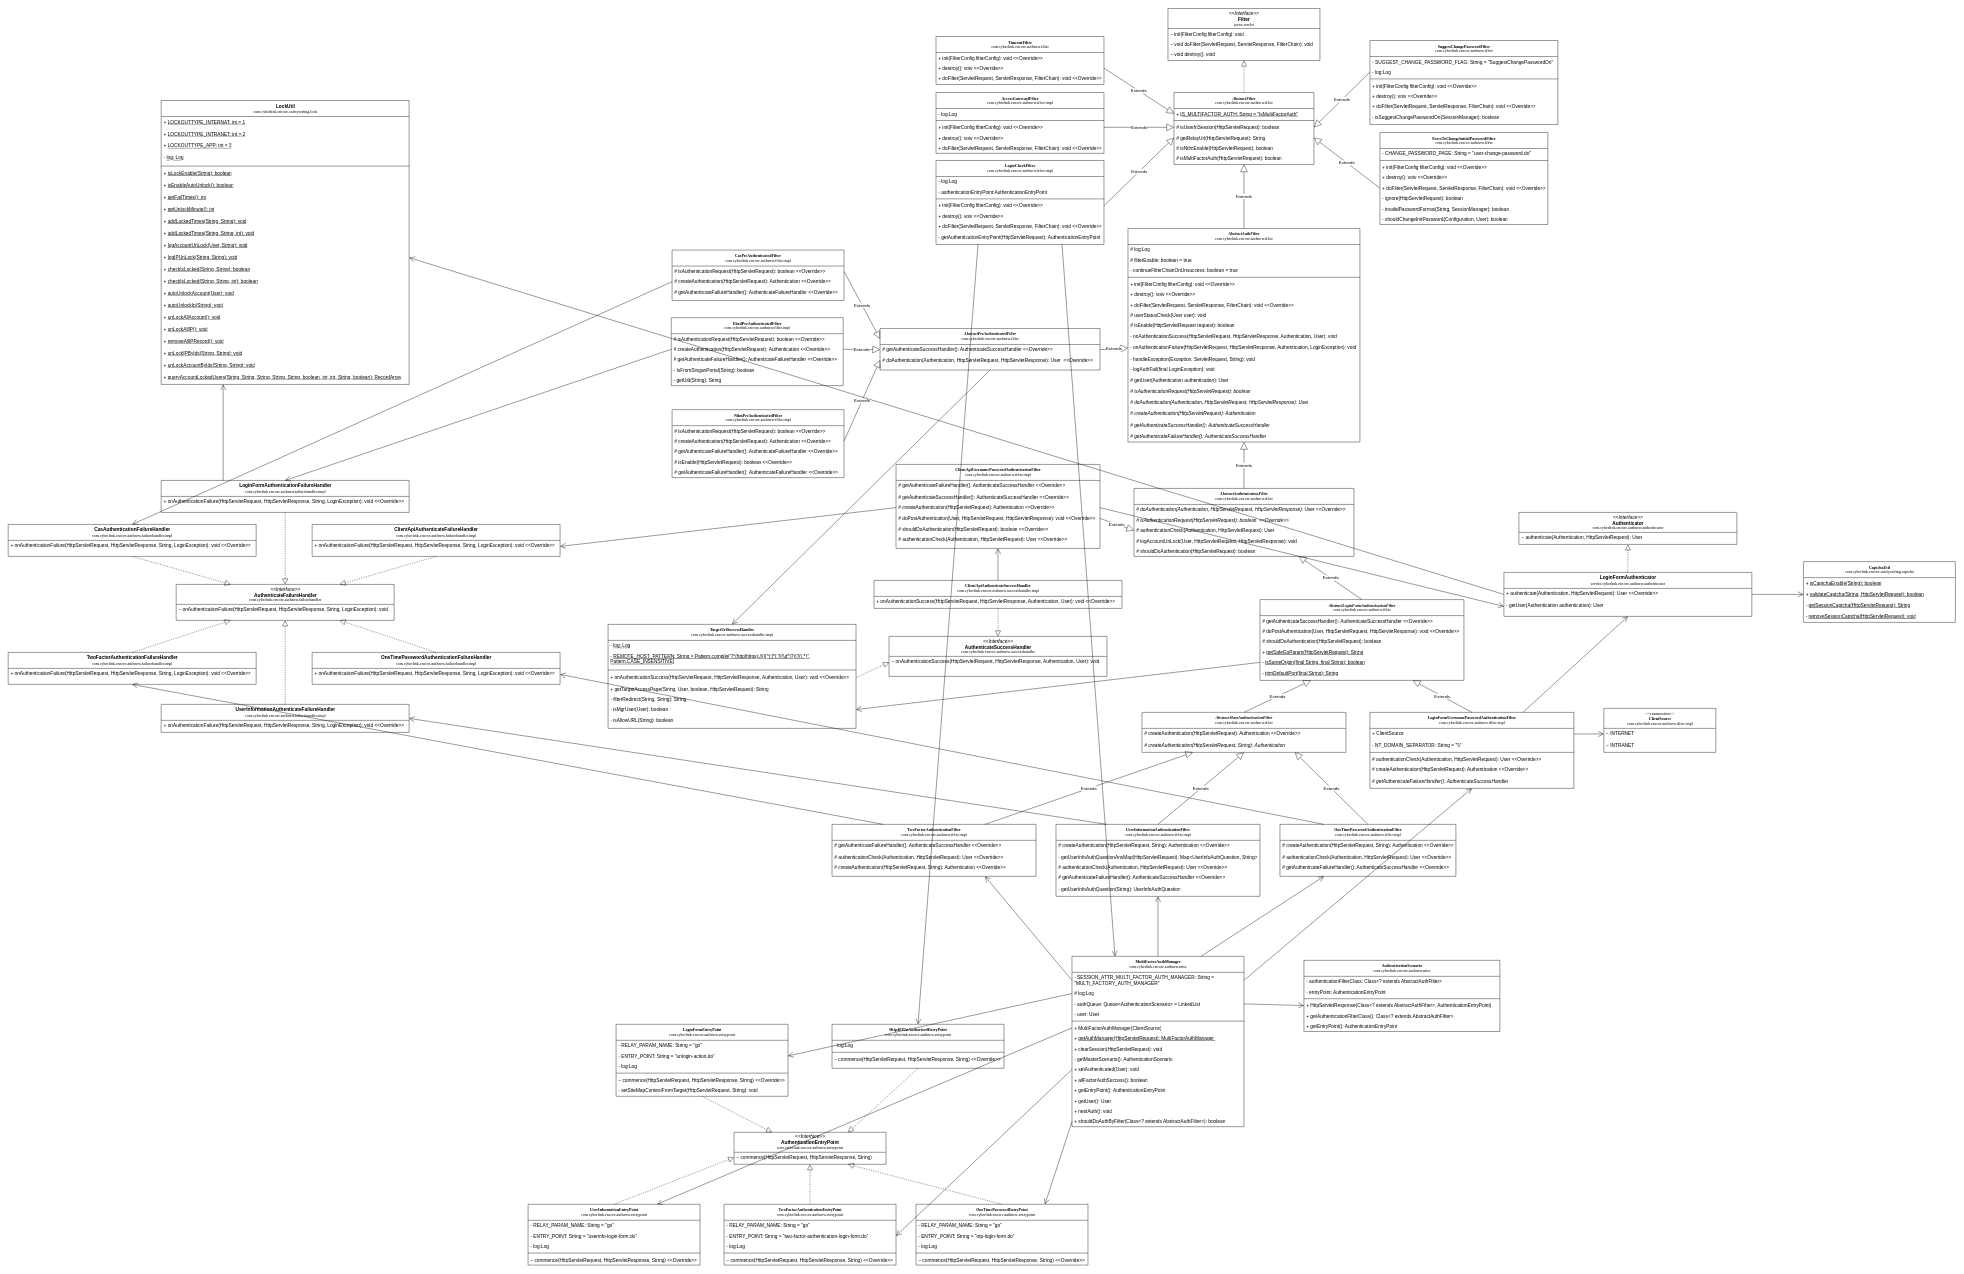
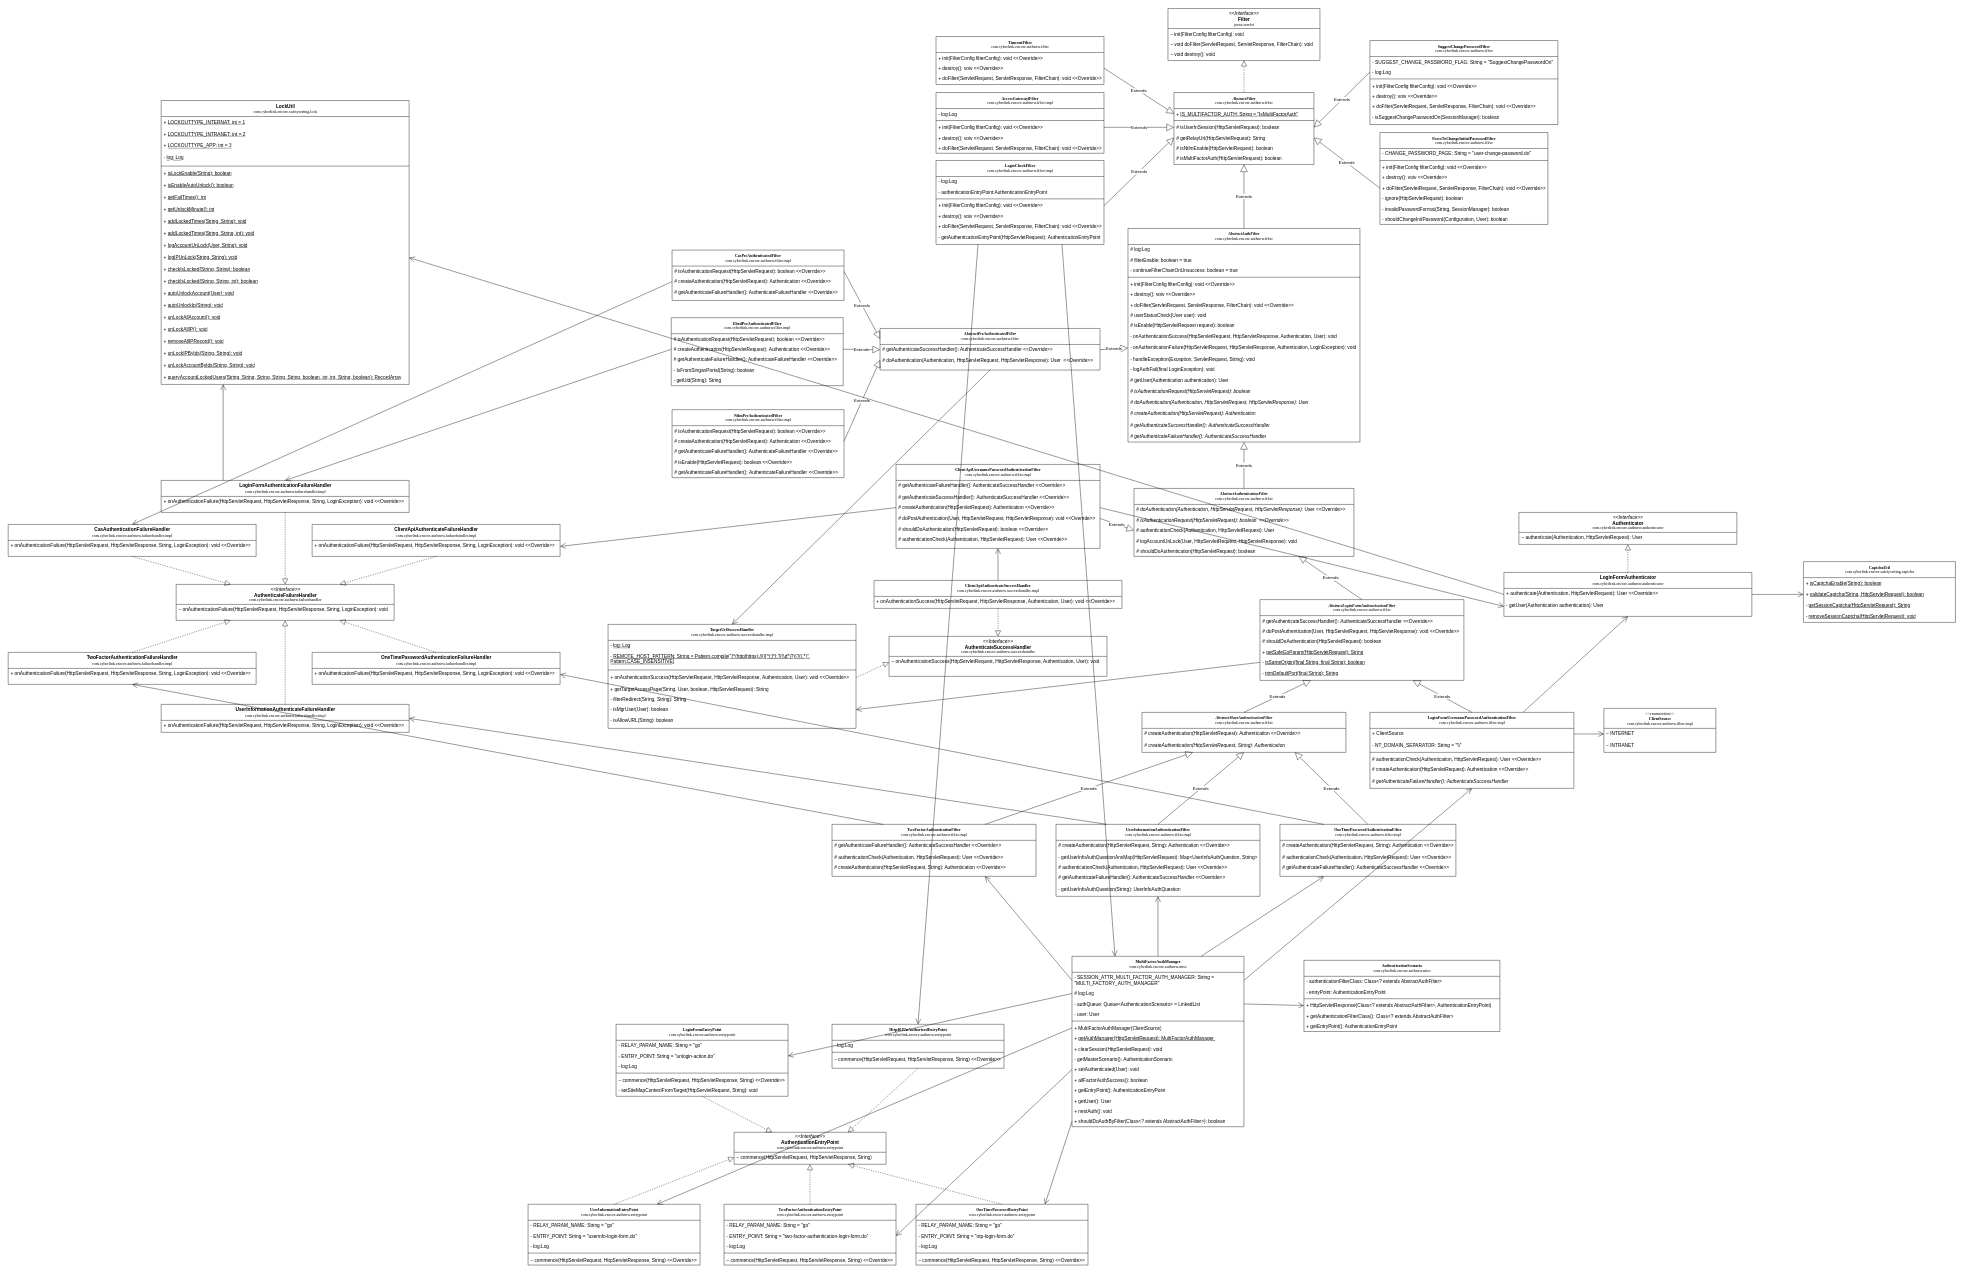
(1628, 580) -> (1628, 580)
